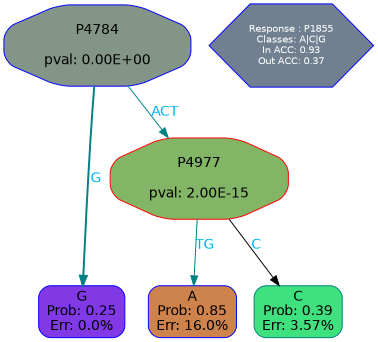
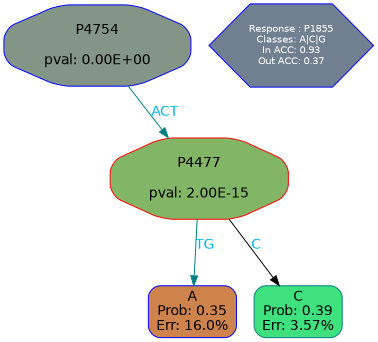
(97, 46) -> (97, 46)
(199, 179) -> (199, 179)
(82, 312) -> none
(192, 312) -> (192, 312)
